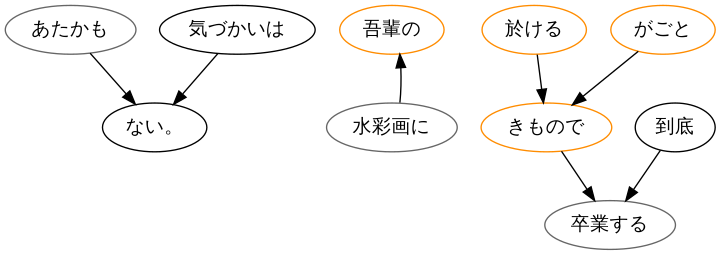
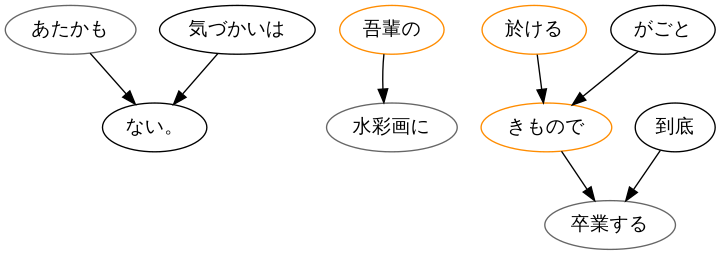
(663, 30) -> (663, 30)
(401, 85) -> (383, 72)
